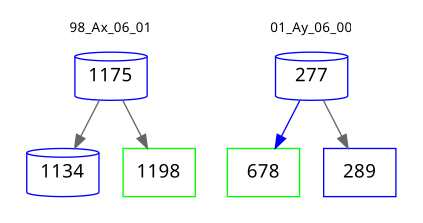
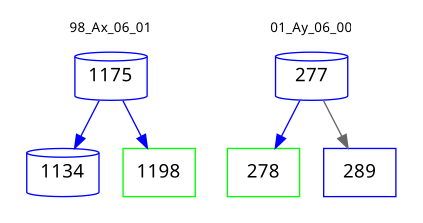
(90, 118) -> (90, 118)
(132, 118) -> (132, 118)
(263, 173) -> (263, 173)
